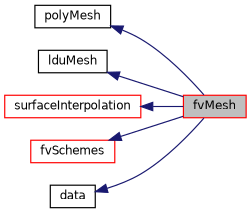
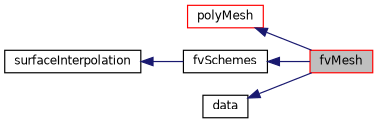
(73, 17) -> (225, 17)
(73, 62) -> none
(73, 106) -> (73, 62)
(168, 106) -> (168, 62)
(73, 151) -> (225, 62)
